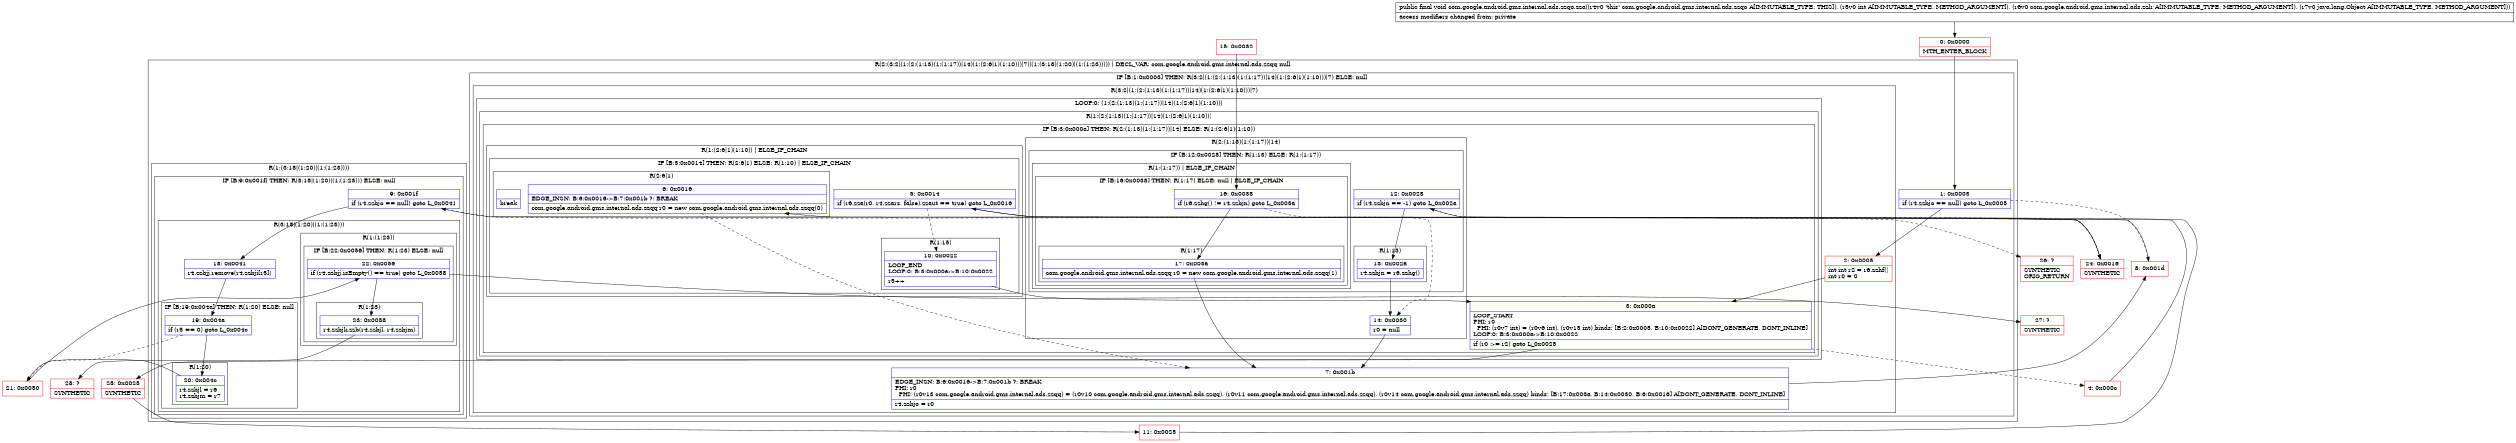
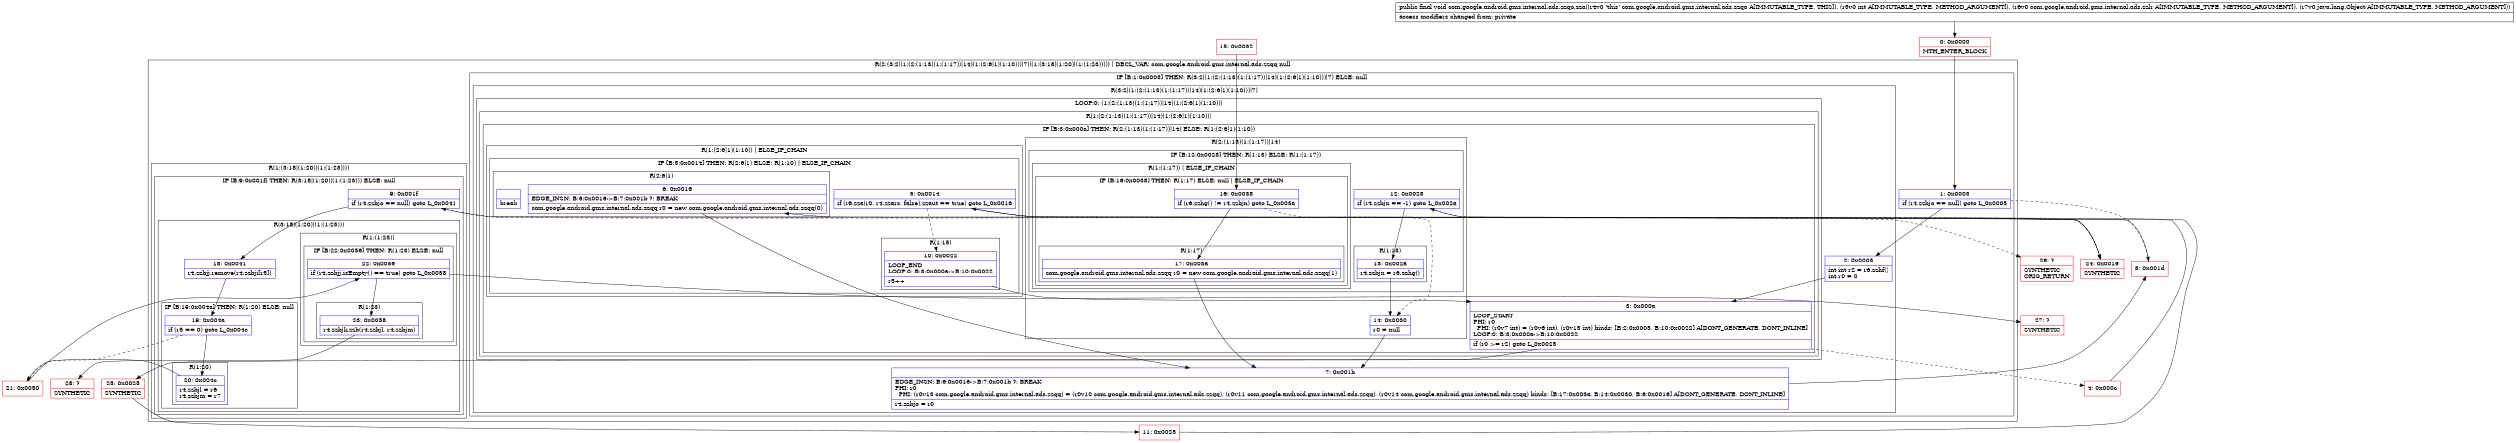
(1859, 269) -> (1859, 269)
(936, 314) -> (936, 314)
